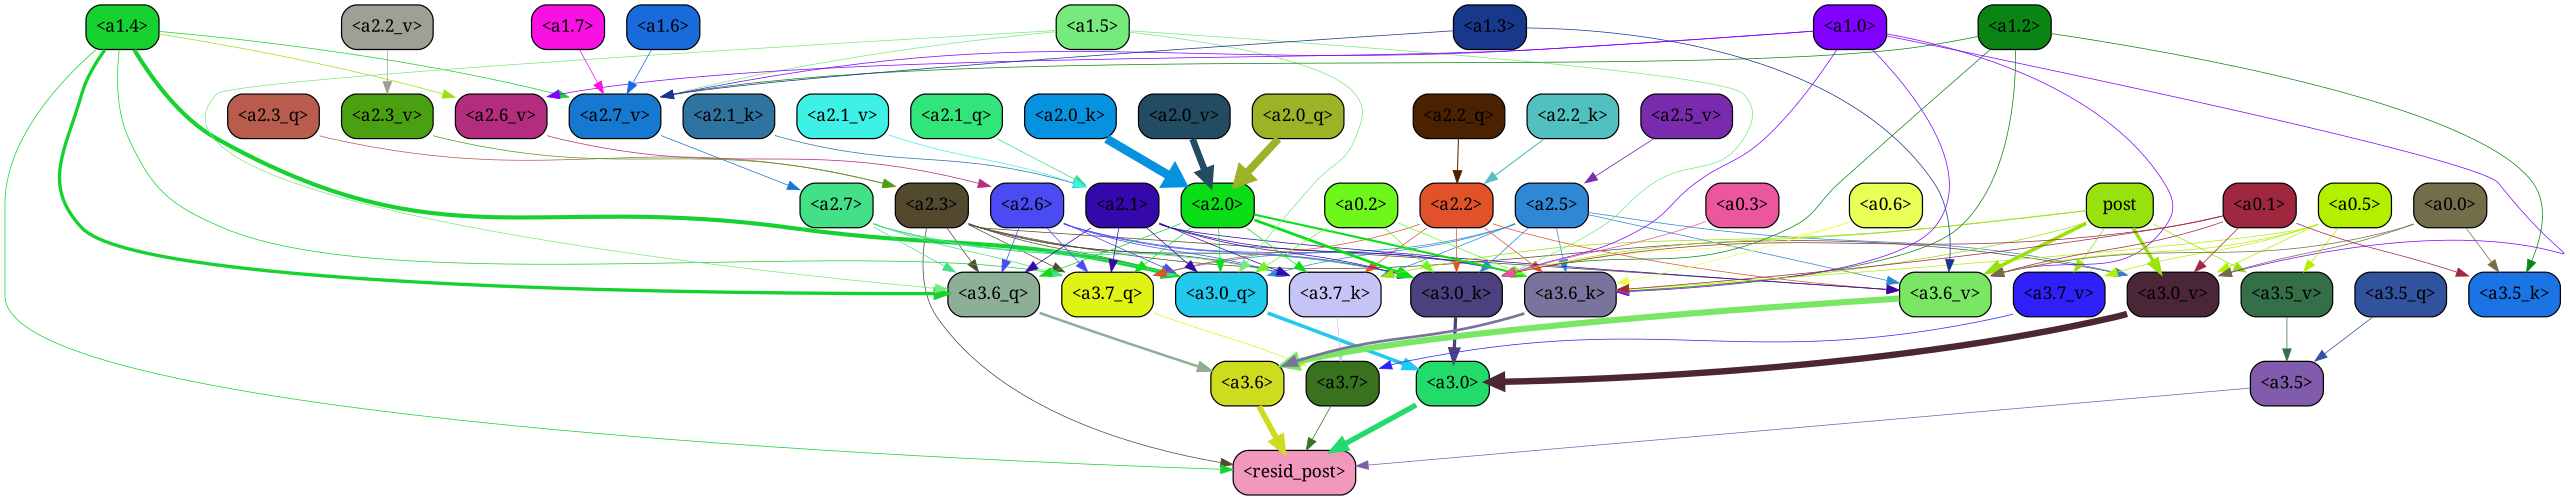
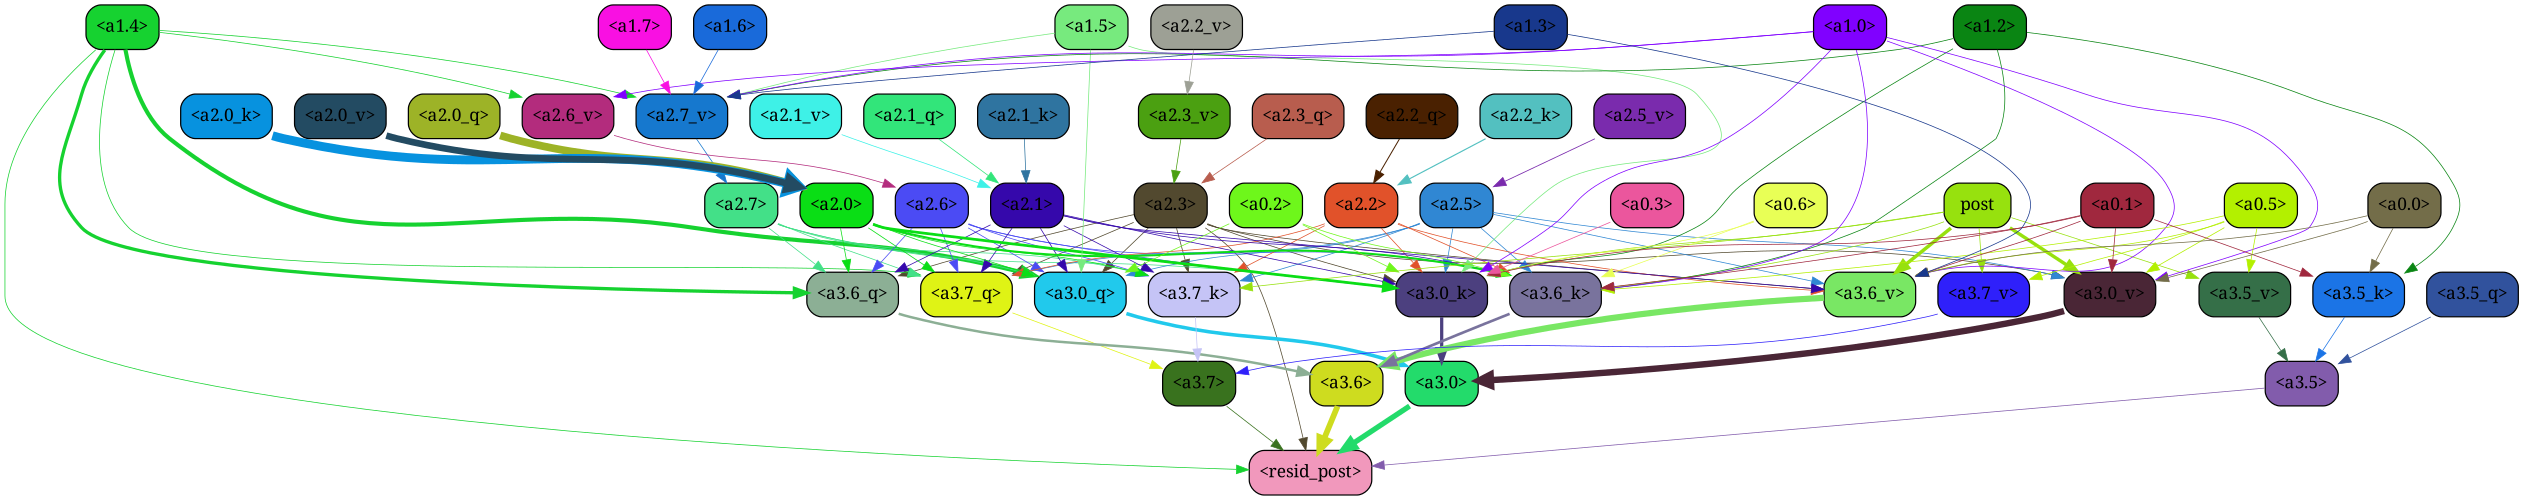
(302, 60) -> (336, 57)
(242, 89) -> none
none -> (2334, 334)
